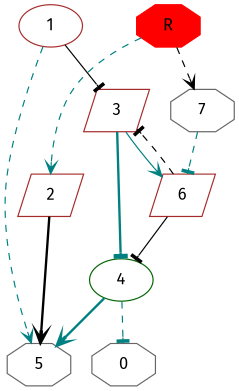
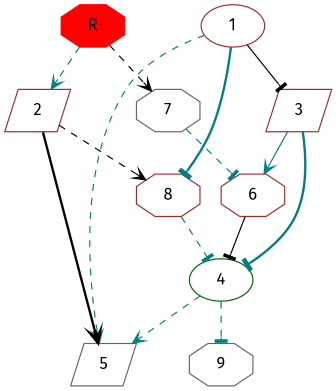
(158, 153) -> none
none -> (168, 195)
(182, 195) -> (253, 195)
(85, 318) -> (171, 316)
(39, 365) -> (104, 365)
(124, 365) -> (221, 365)
